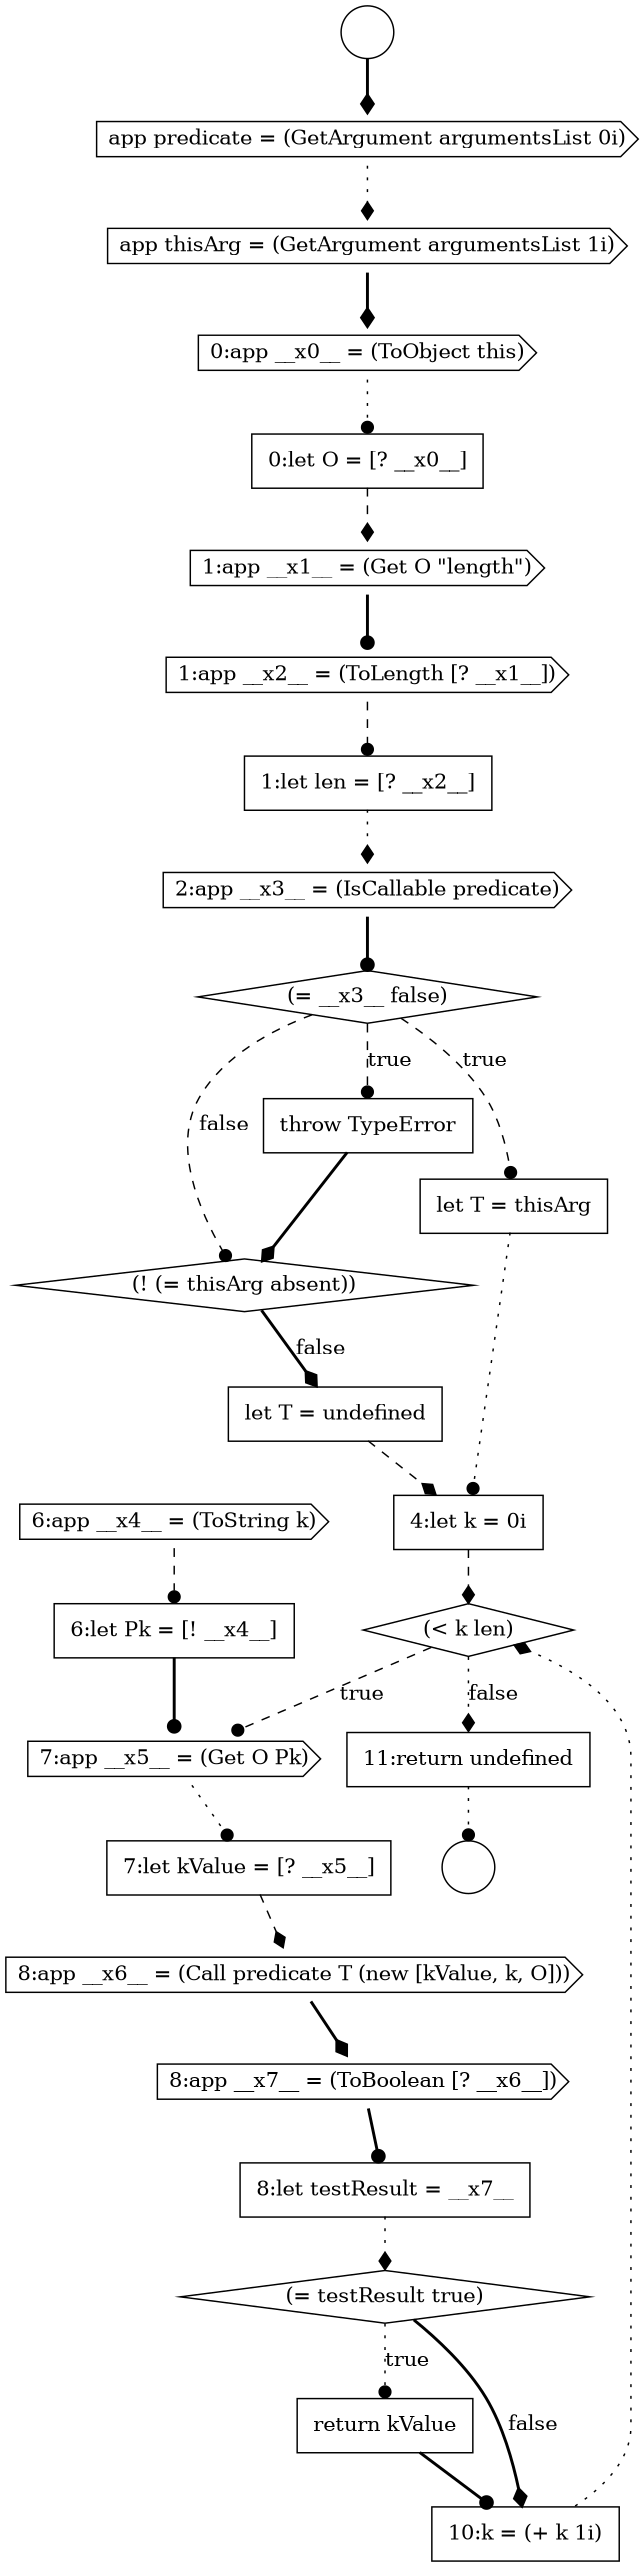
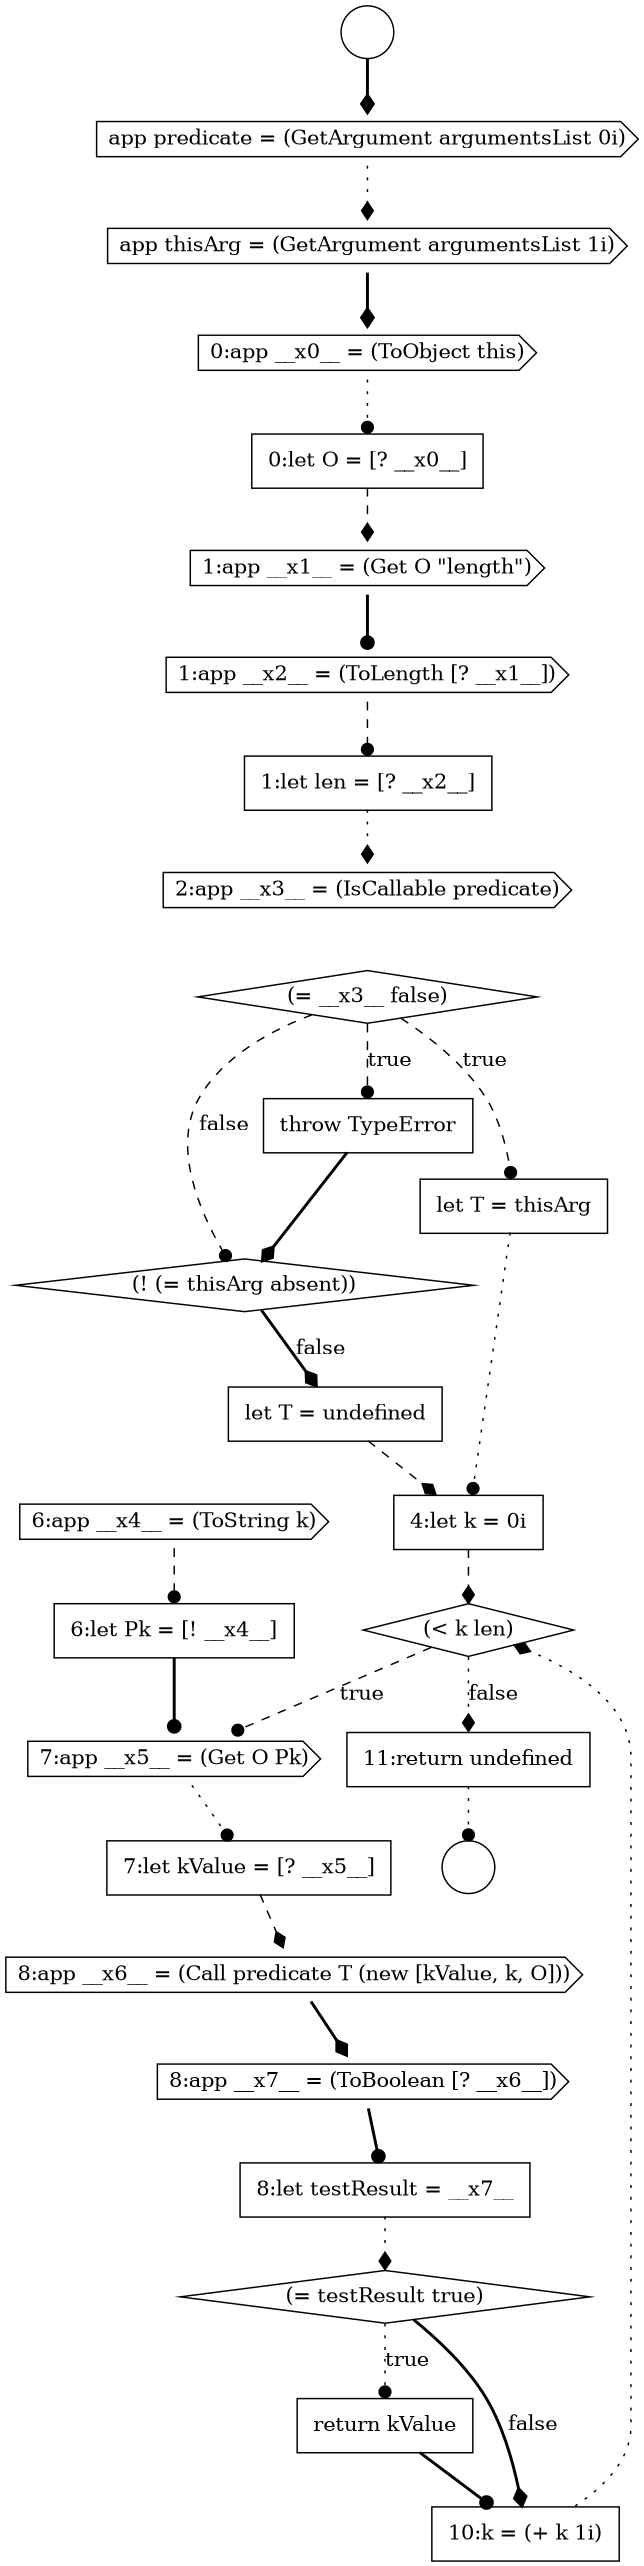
(367, 938) -> none
